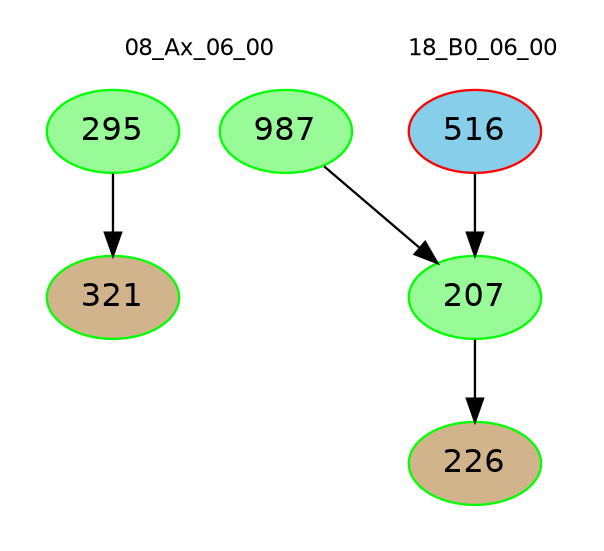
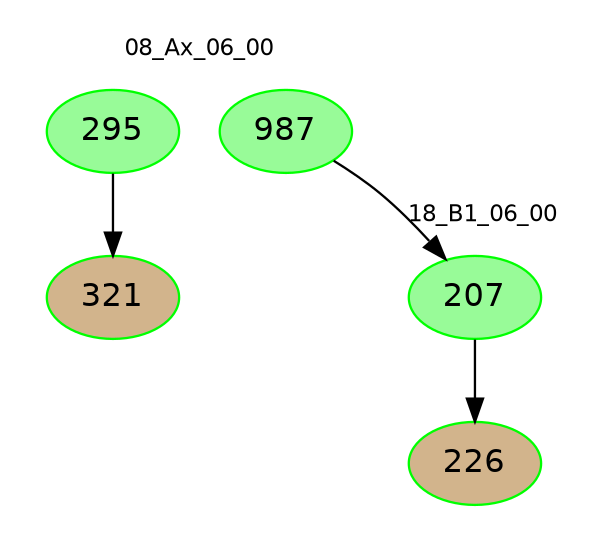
(483, 50) -> (483, 216)
(475, 131) -> none
